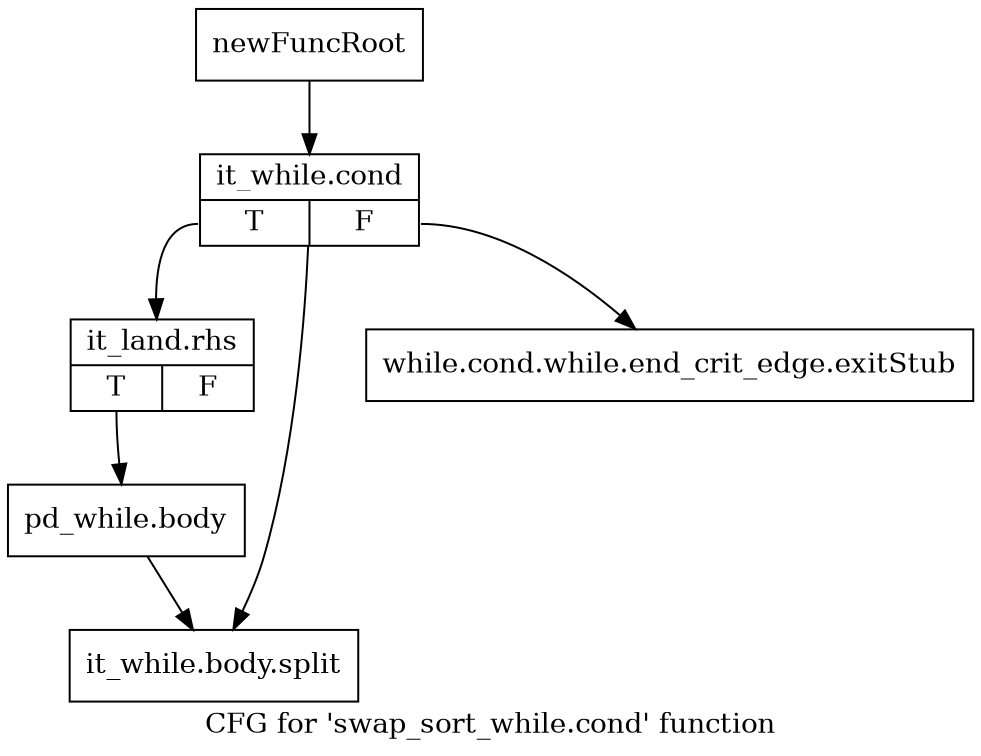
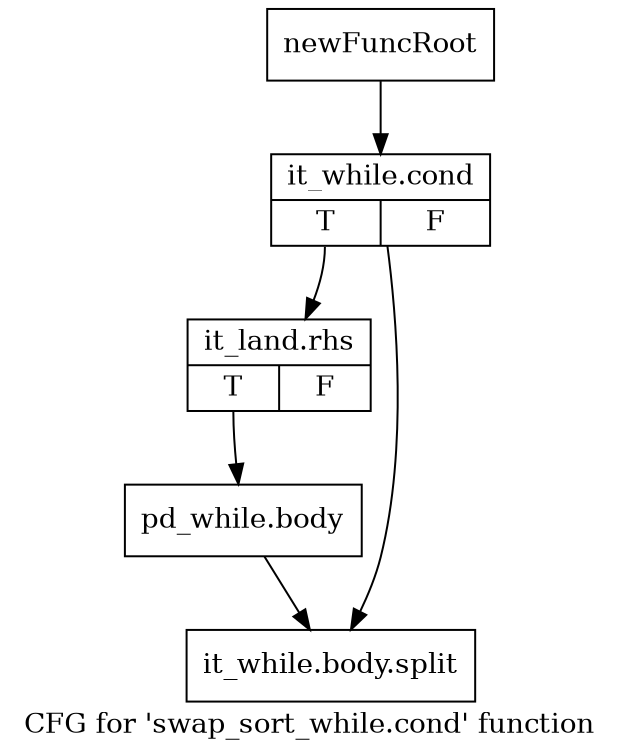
(670, 365) -> none
